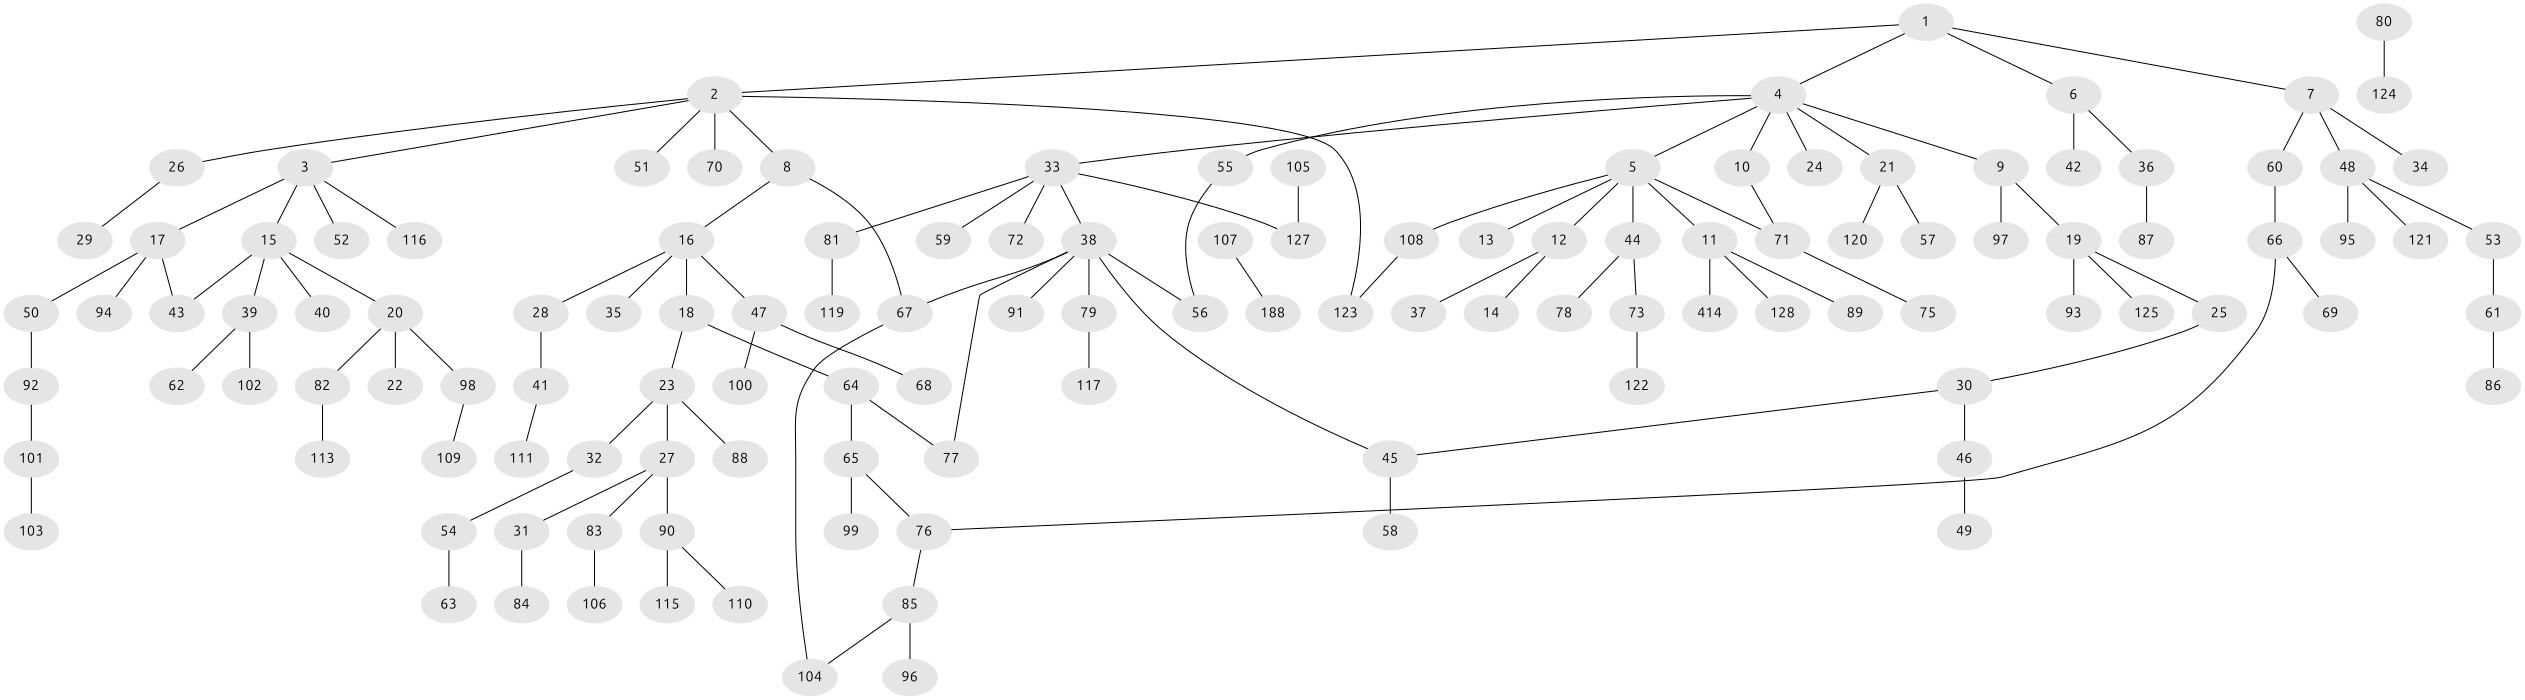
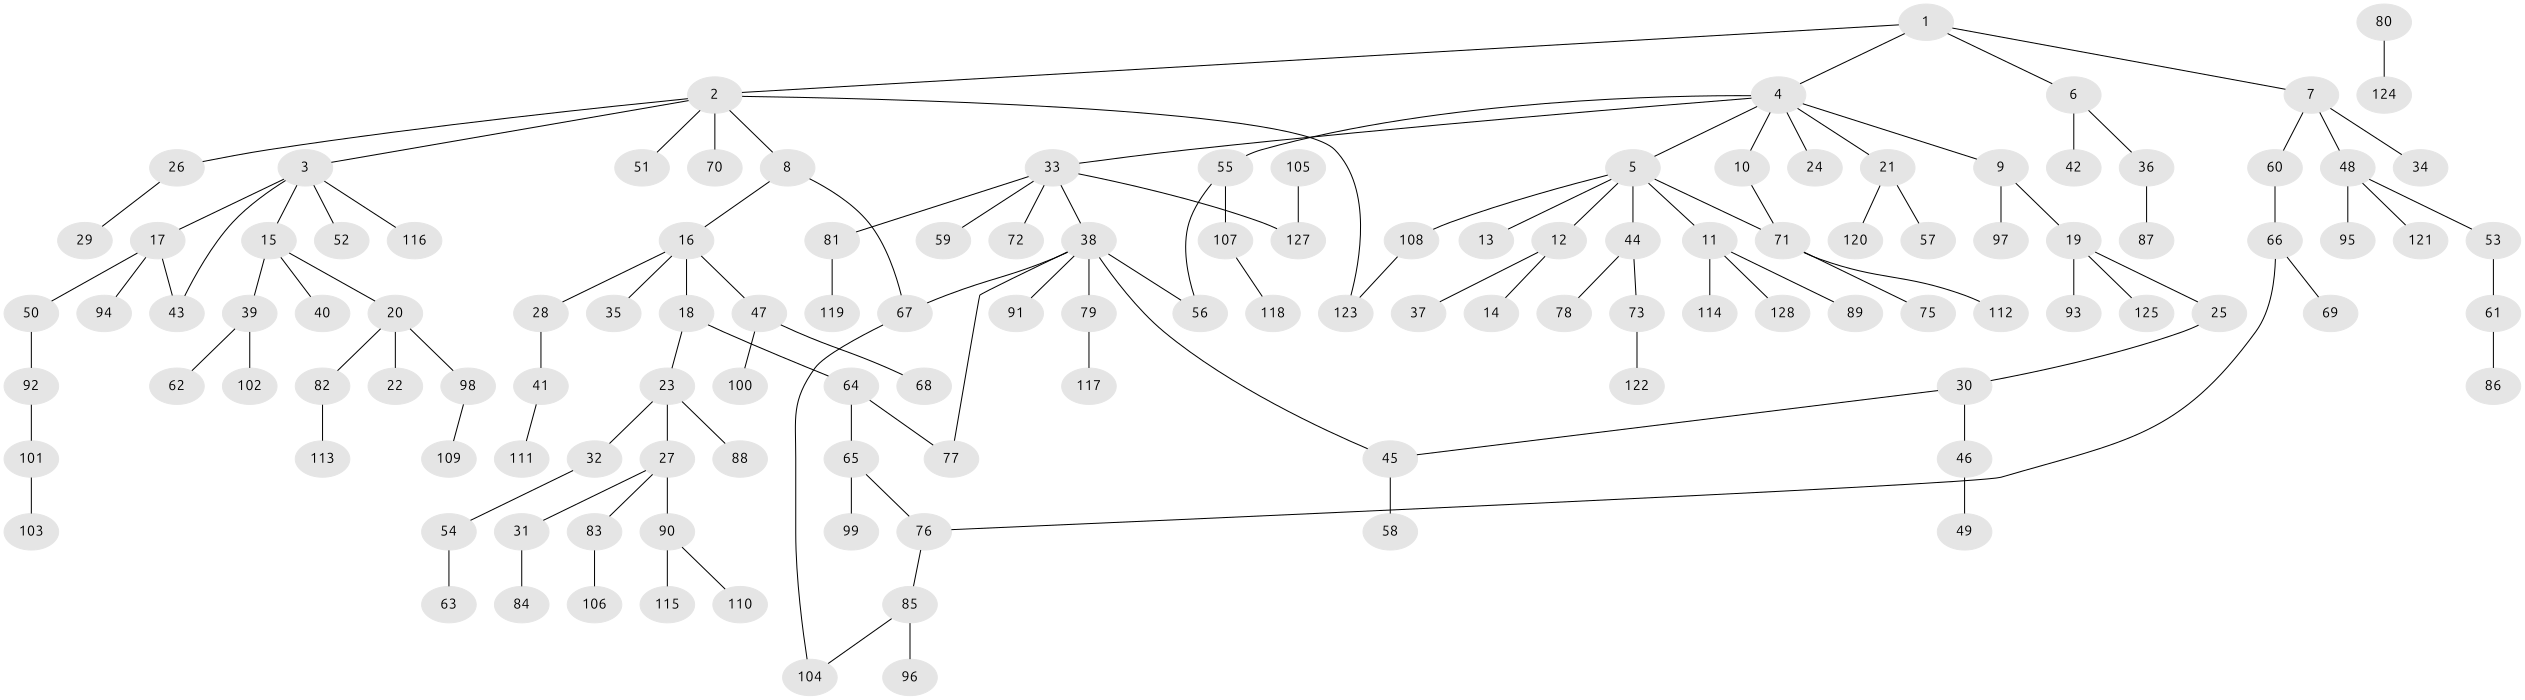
none -> (1225, 203)
(223, 277) -> (226, 230)
(1273, 313) -> (1273, 313)
(1710, 313) -> (1710, 313)
none -> (2001, 313)
